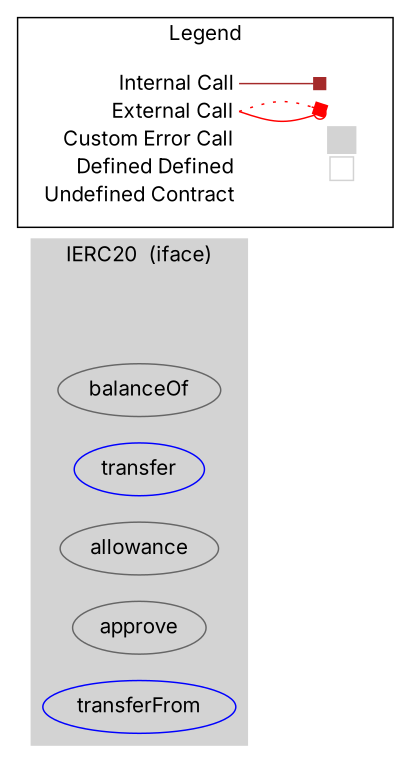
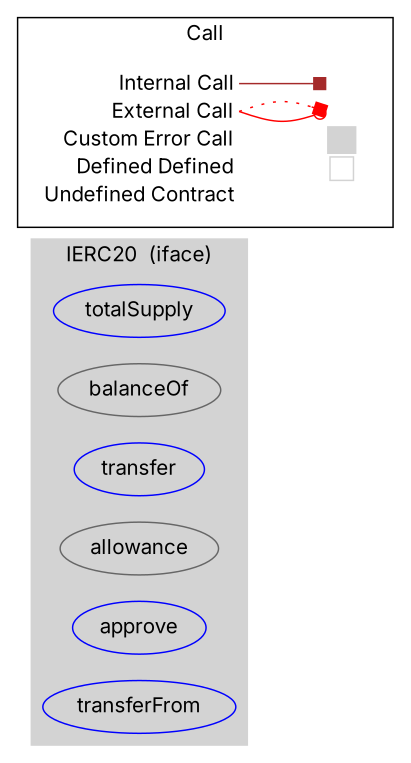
(205, 34) -> (205, 34)
none -> (139, 311)
(139, 628) -> (139, 628)
